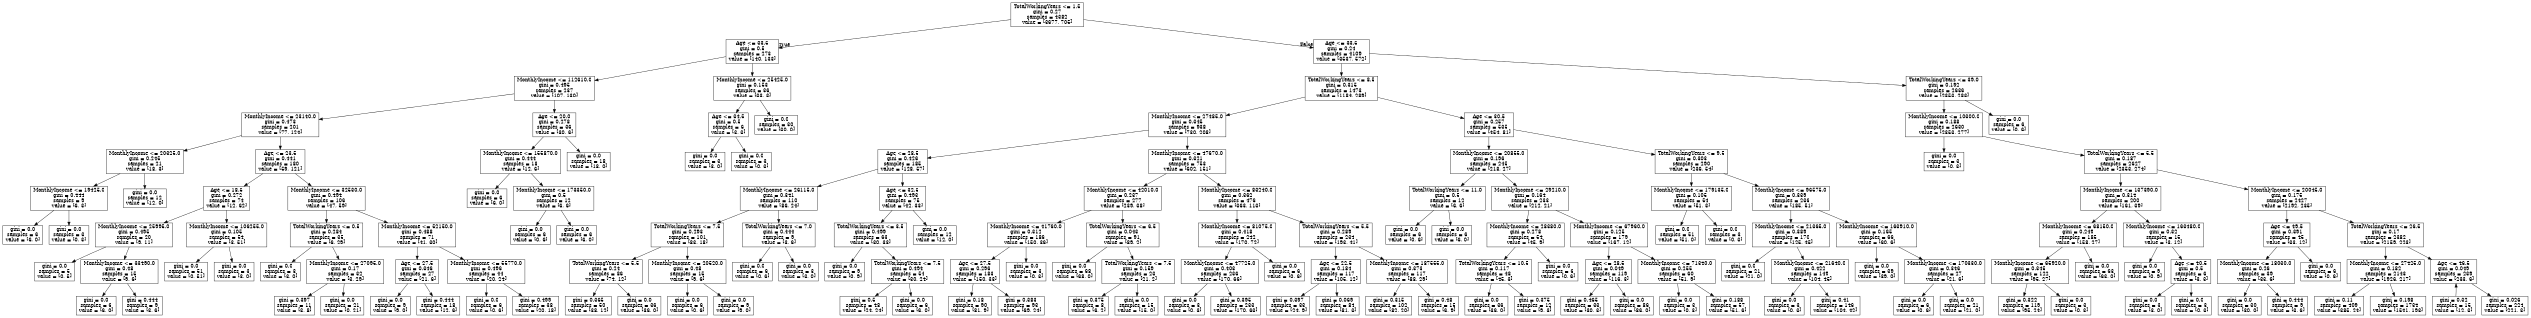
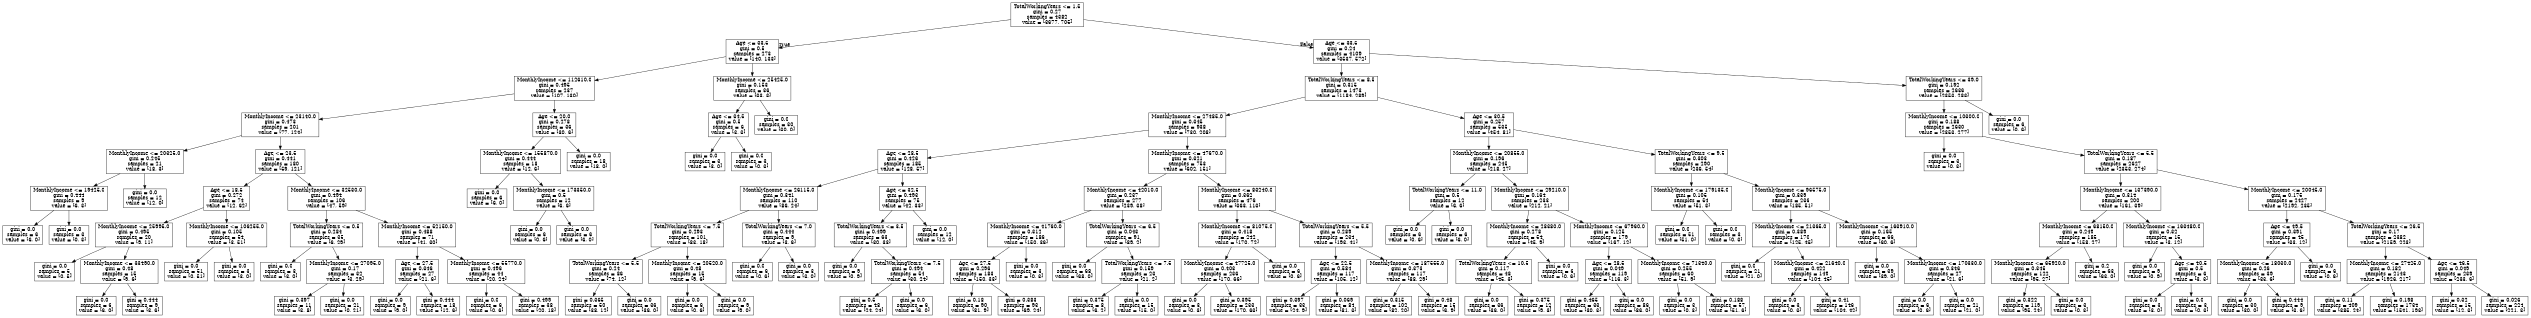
(1336, 272) -> (1336, 272)
(2097, 272) -> (2097, 272)
(2456, 292) -> (2451, 288)
